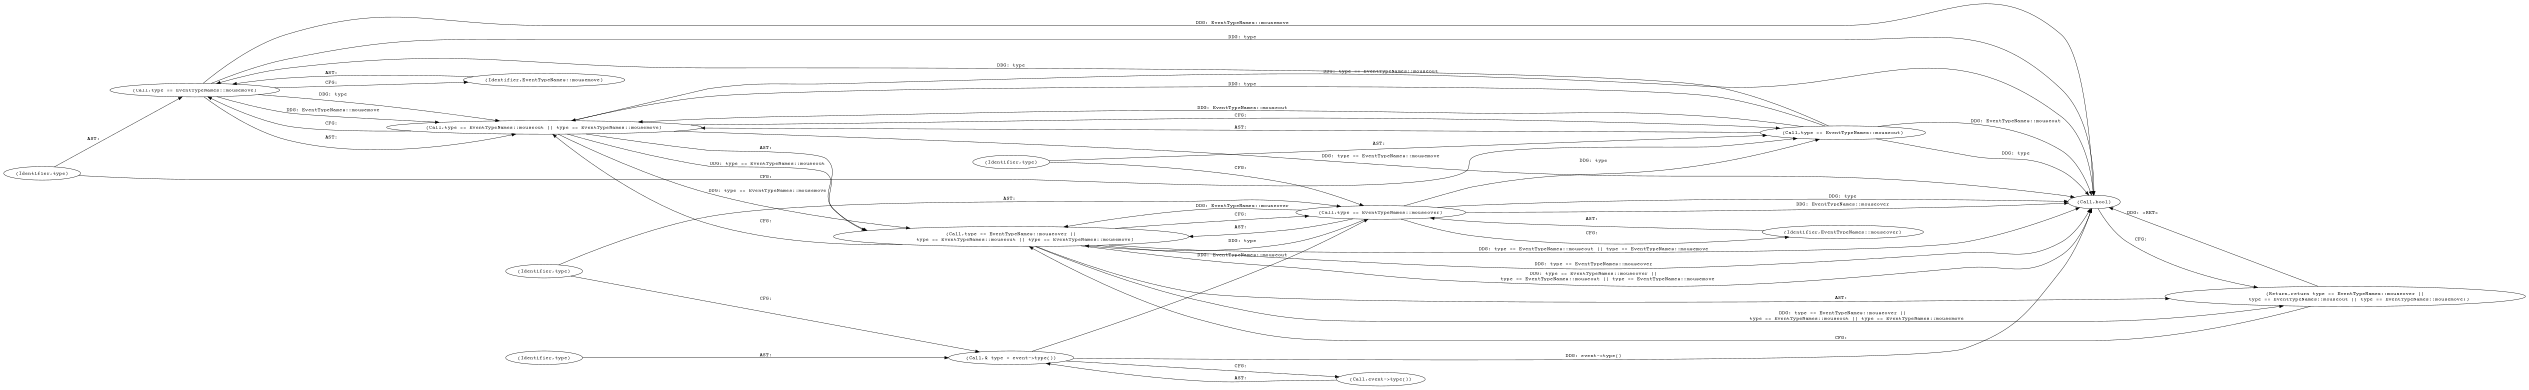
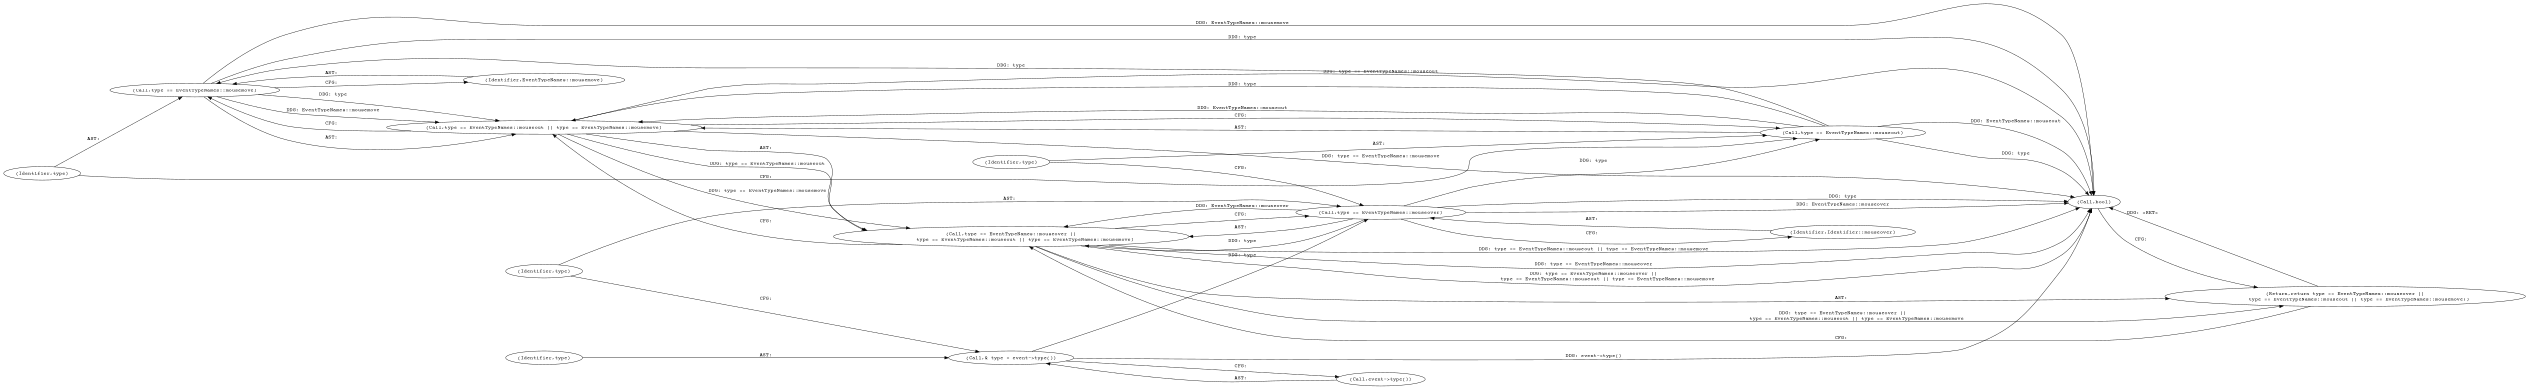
(1843, 232) -> (1843, 232)
(1242, 255) -> (1242, 255)
